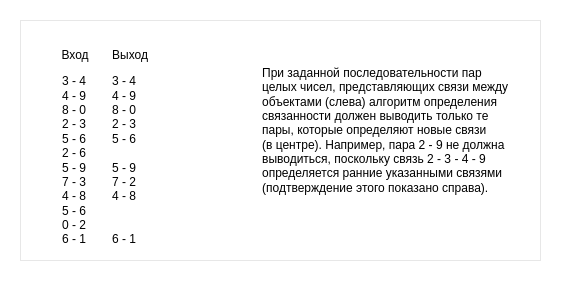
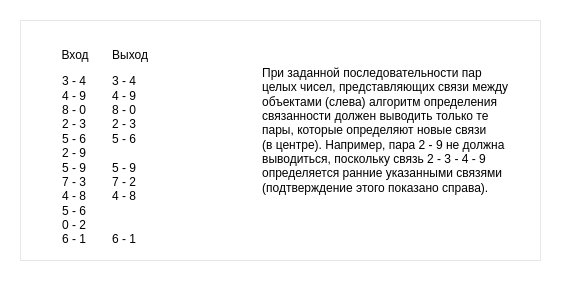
(76, 161) -> (76, 161)
